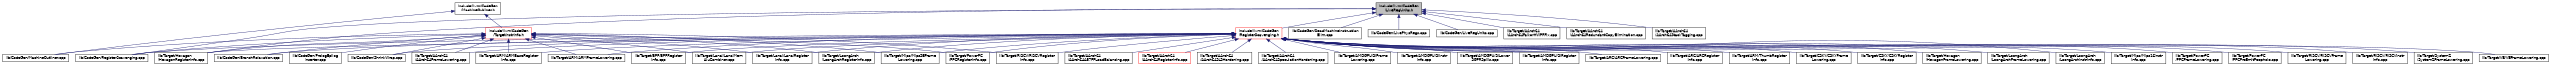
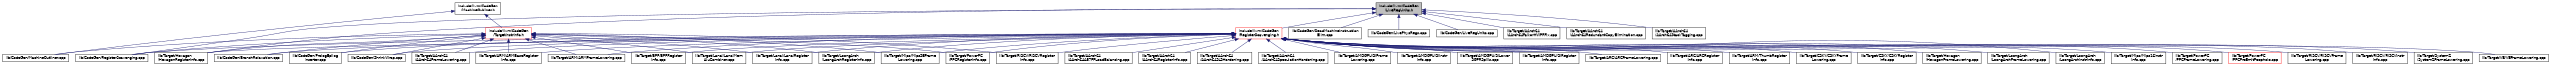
none -> (786, 37)
(1165, 58) -> (1165, 58)
(2255, 58) -> (2255, 58)
